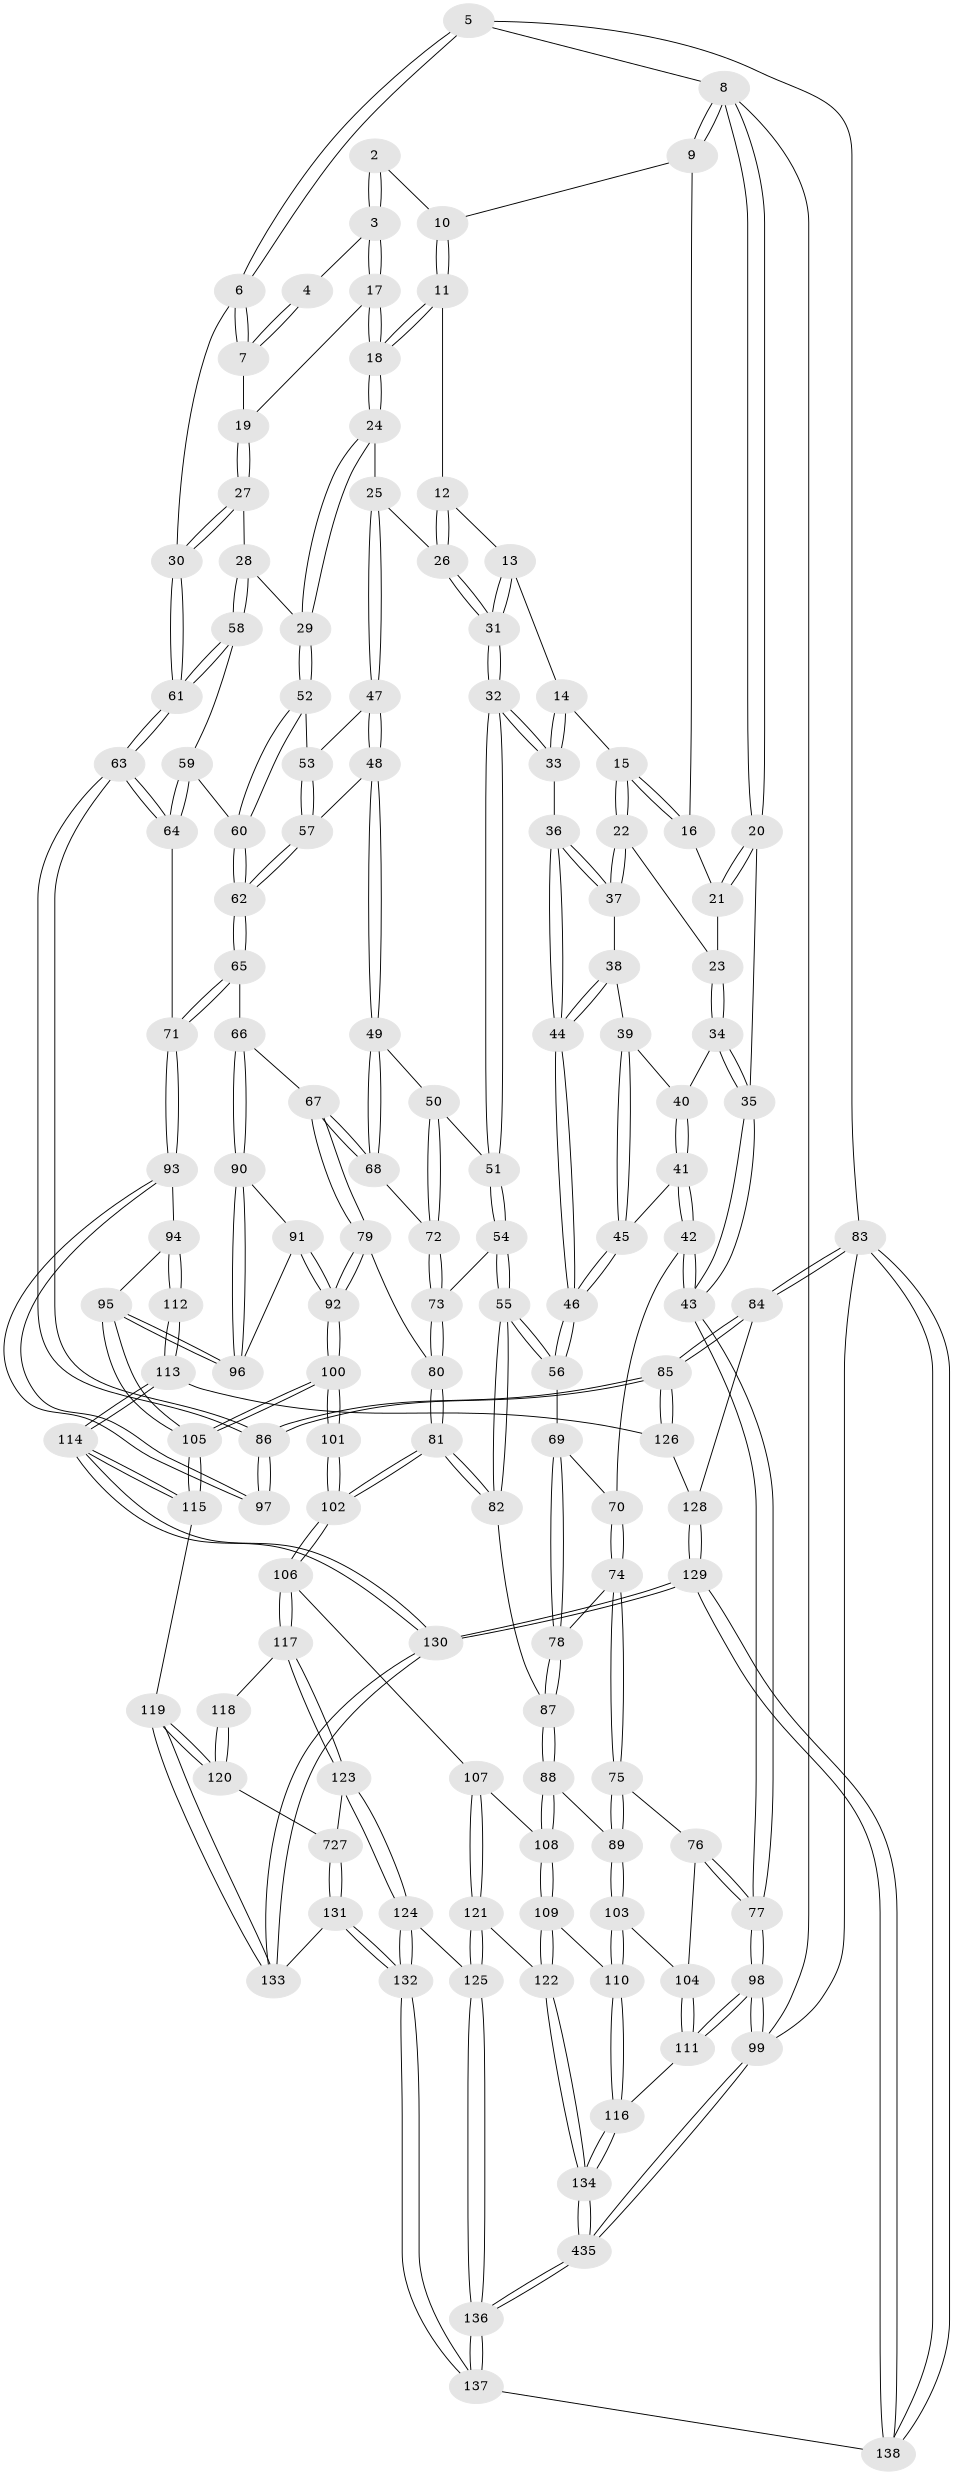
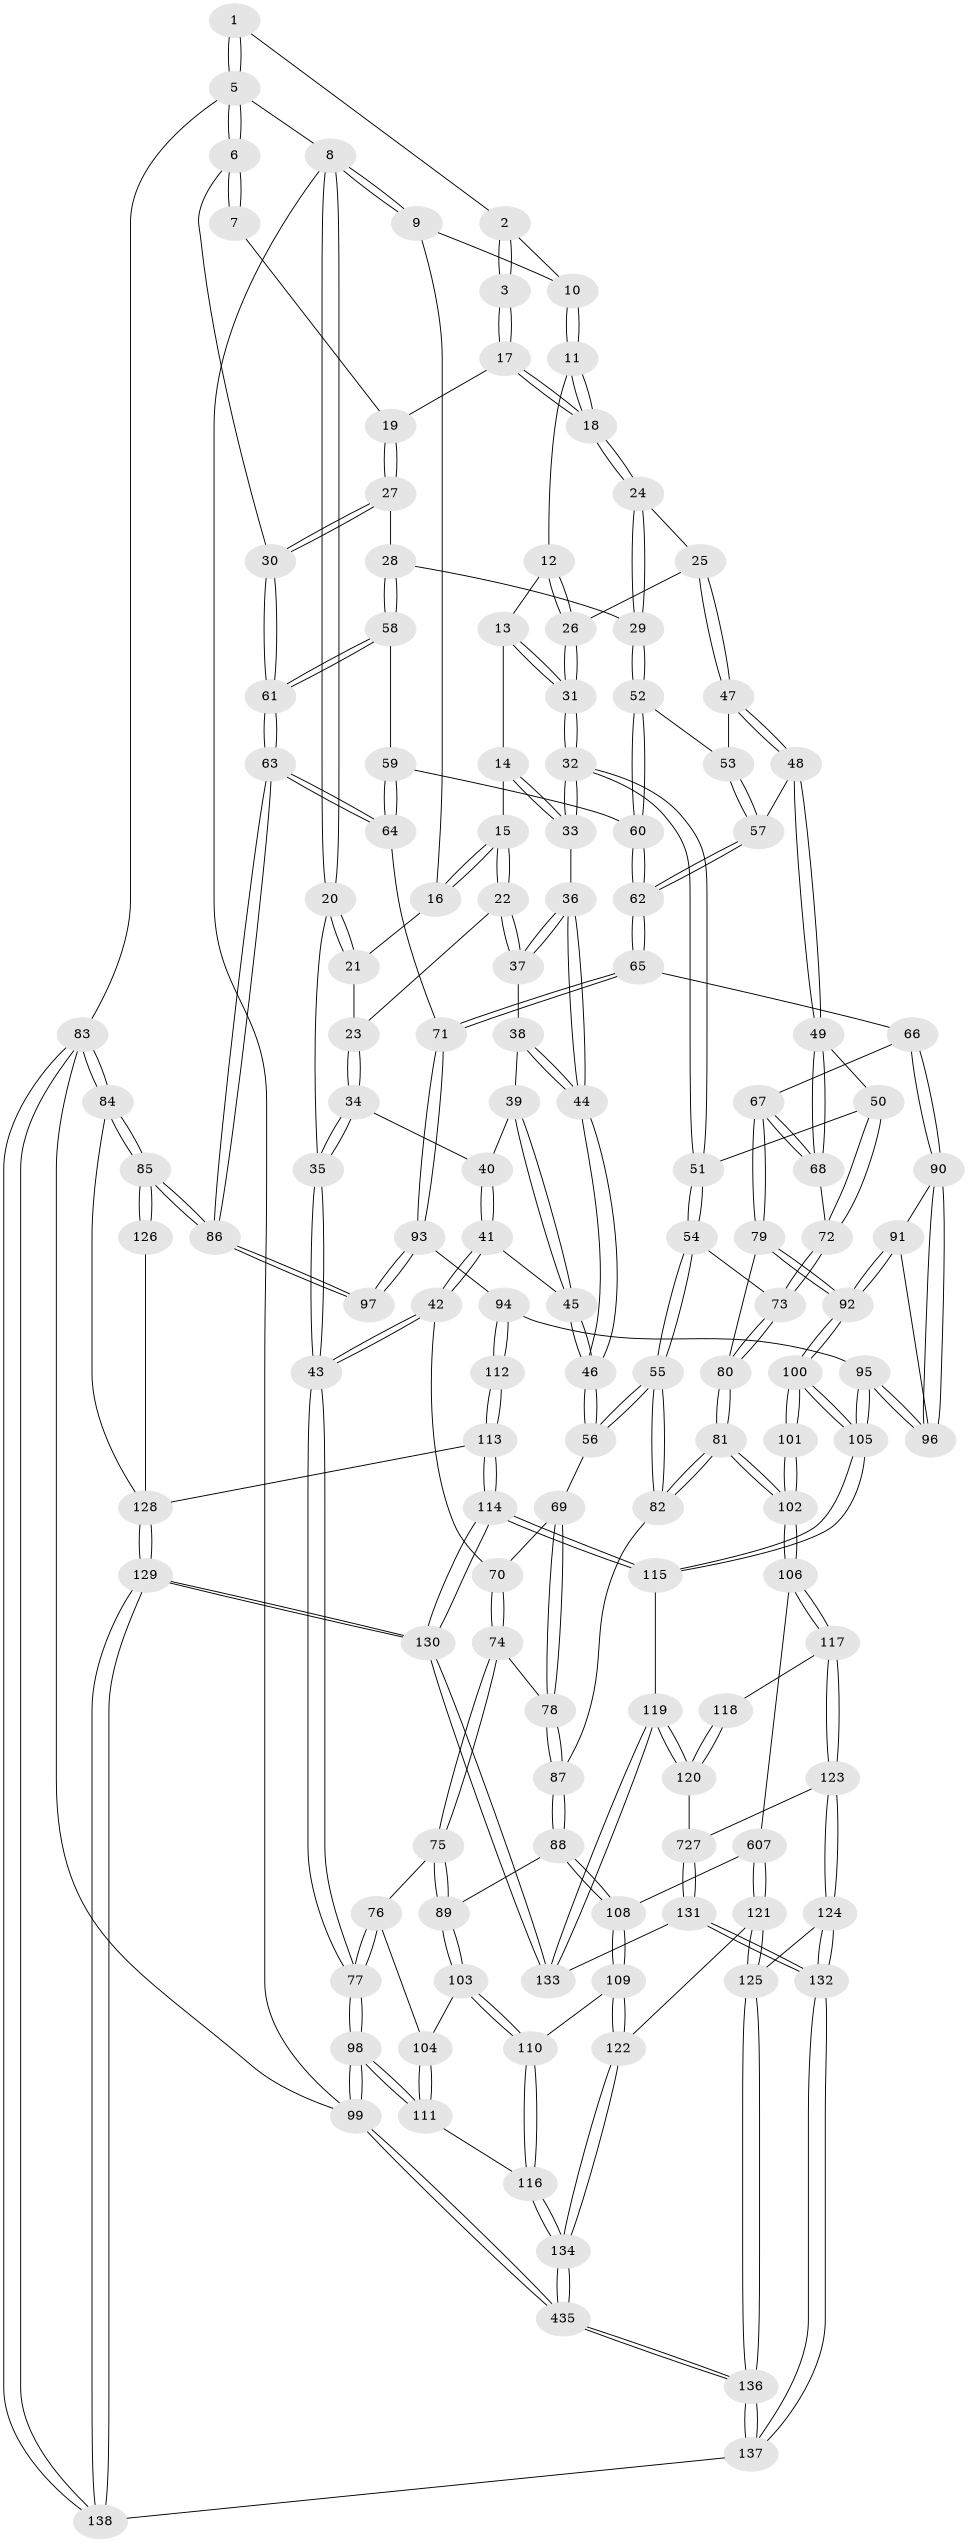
none -> (235, 21)
(307, 291) -> none
(415, 1413) -> (318, 1474)
(476, 1778) -> (760, 1846)
